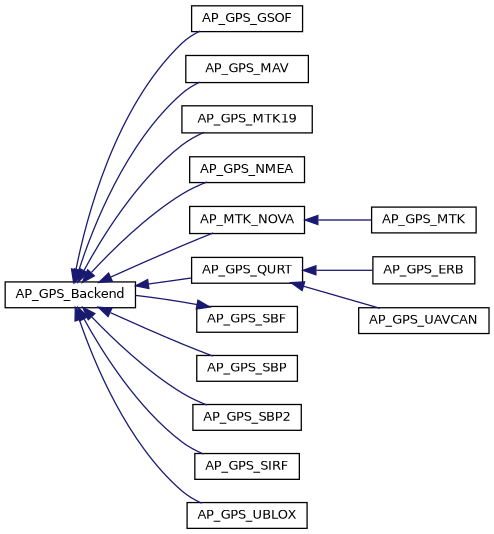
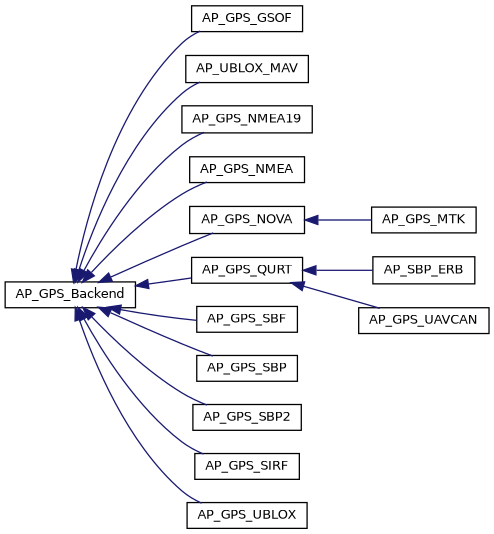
(247, 69) -> (247, 69)
(247, 119) -> (247, 119)
(247, 220) -> (247, 220)
(424, 270) -> (424, 270)
(166, 299) -> (159, 316)
